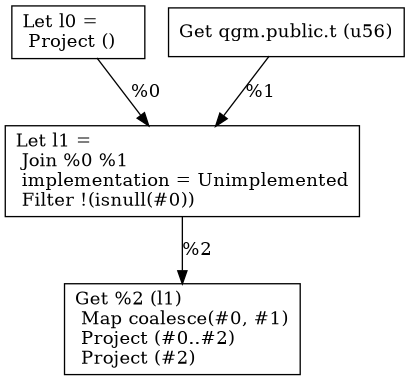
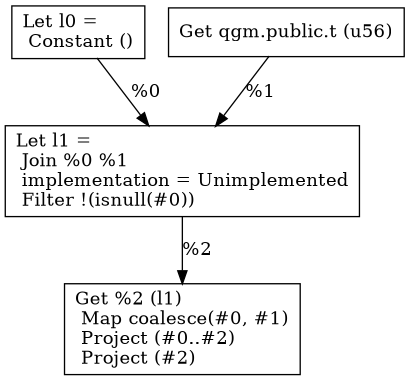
(78, 32) -> (78, 32)
